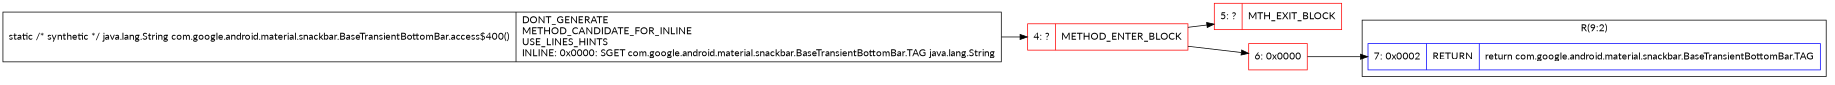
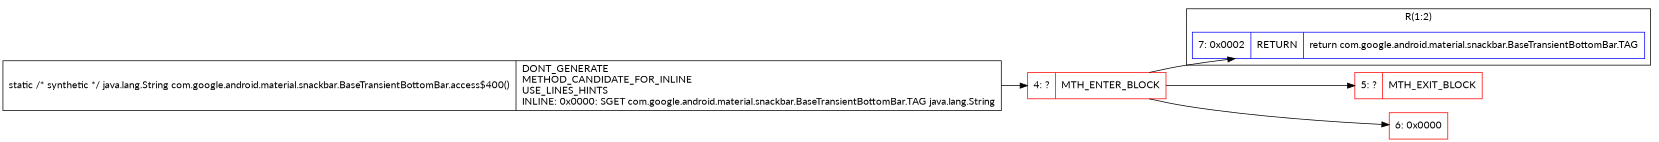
(1594, 29) -> (1419, 17)
(1122, 37) -> (1111, 85)
(1334, 57) -> (1180, 66)
